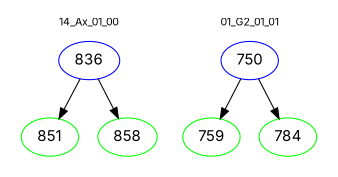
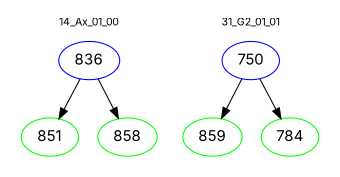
(250, 23) -> (251, 23)
(211, 137) -> (212, 137)
